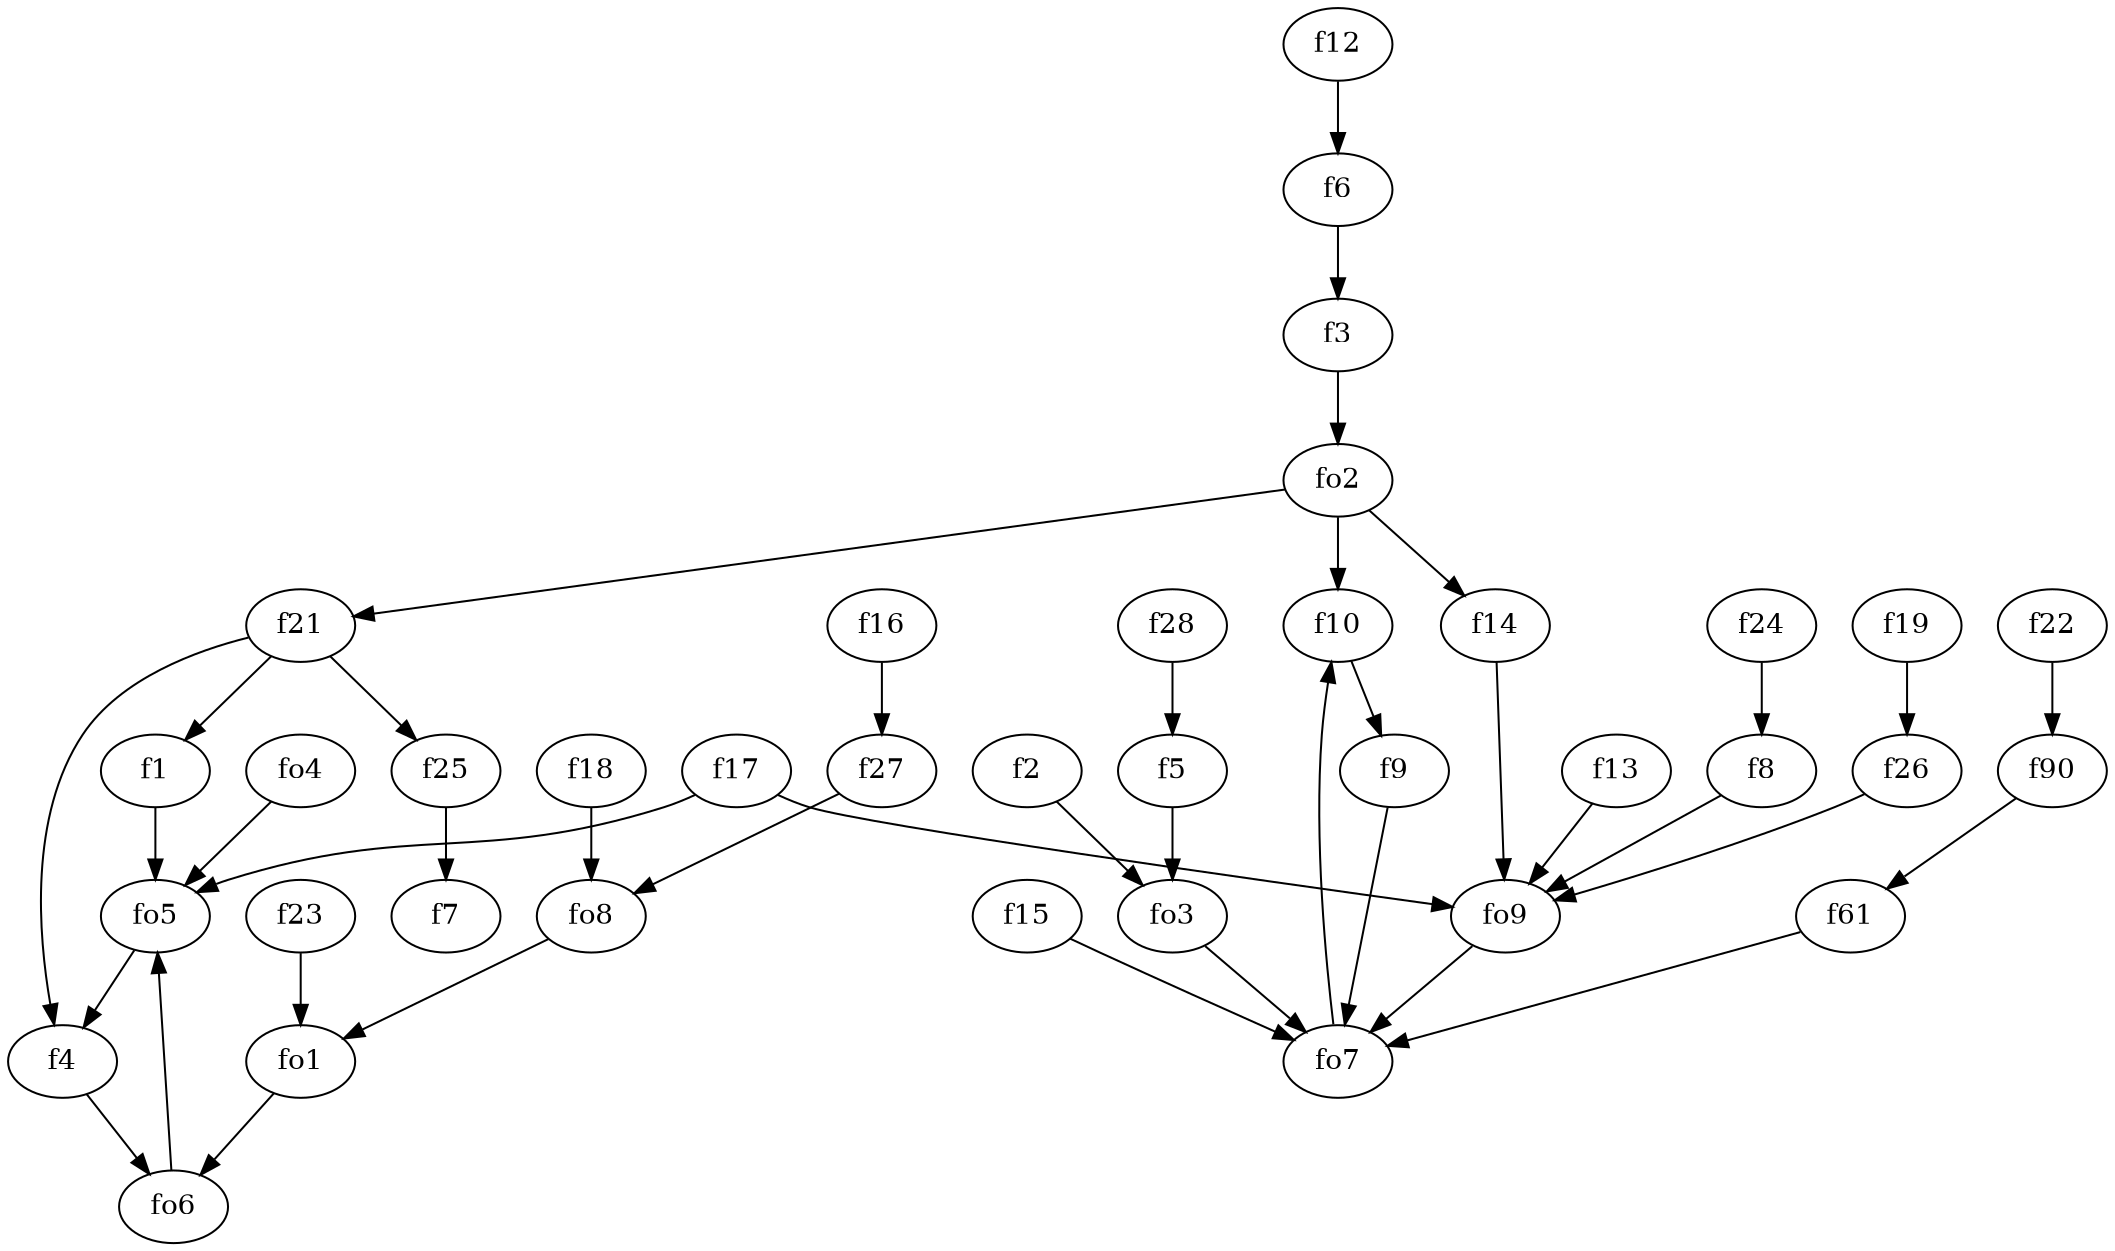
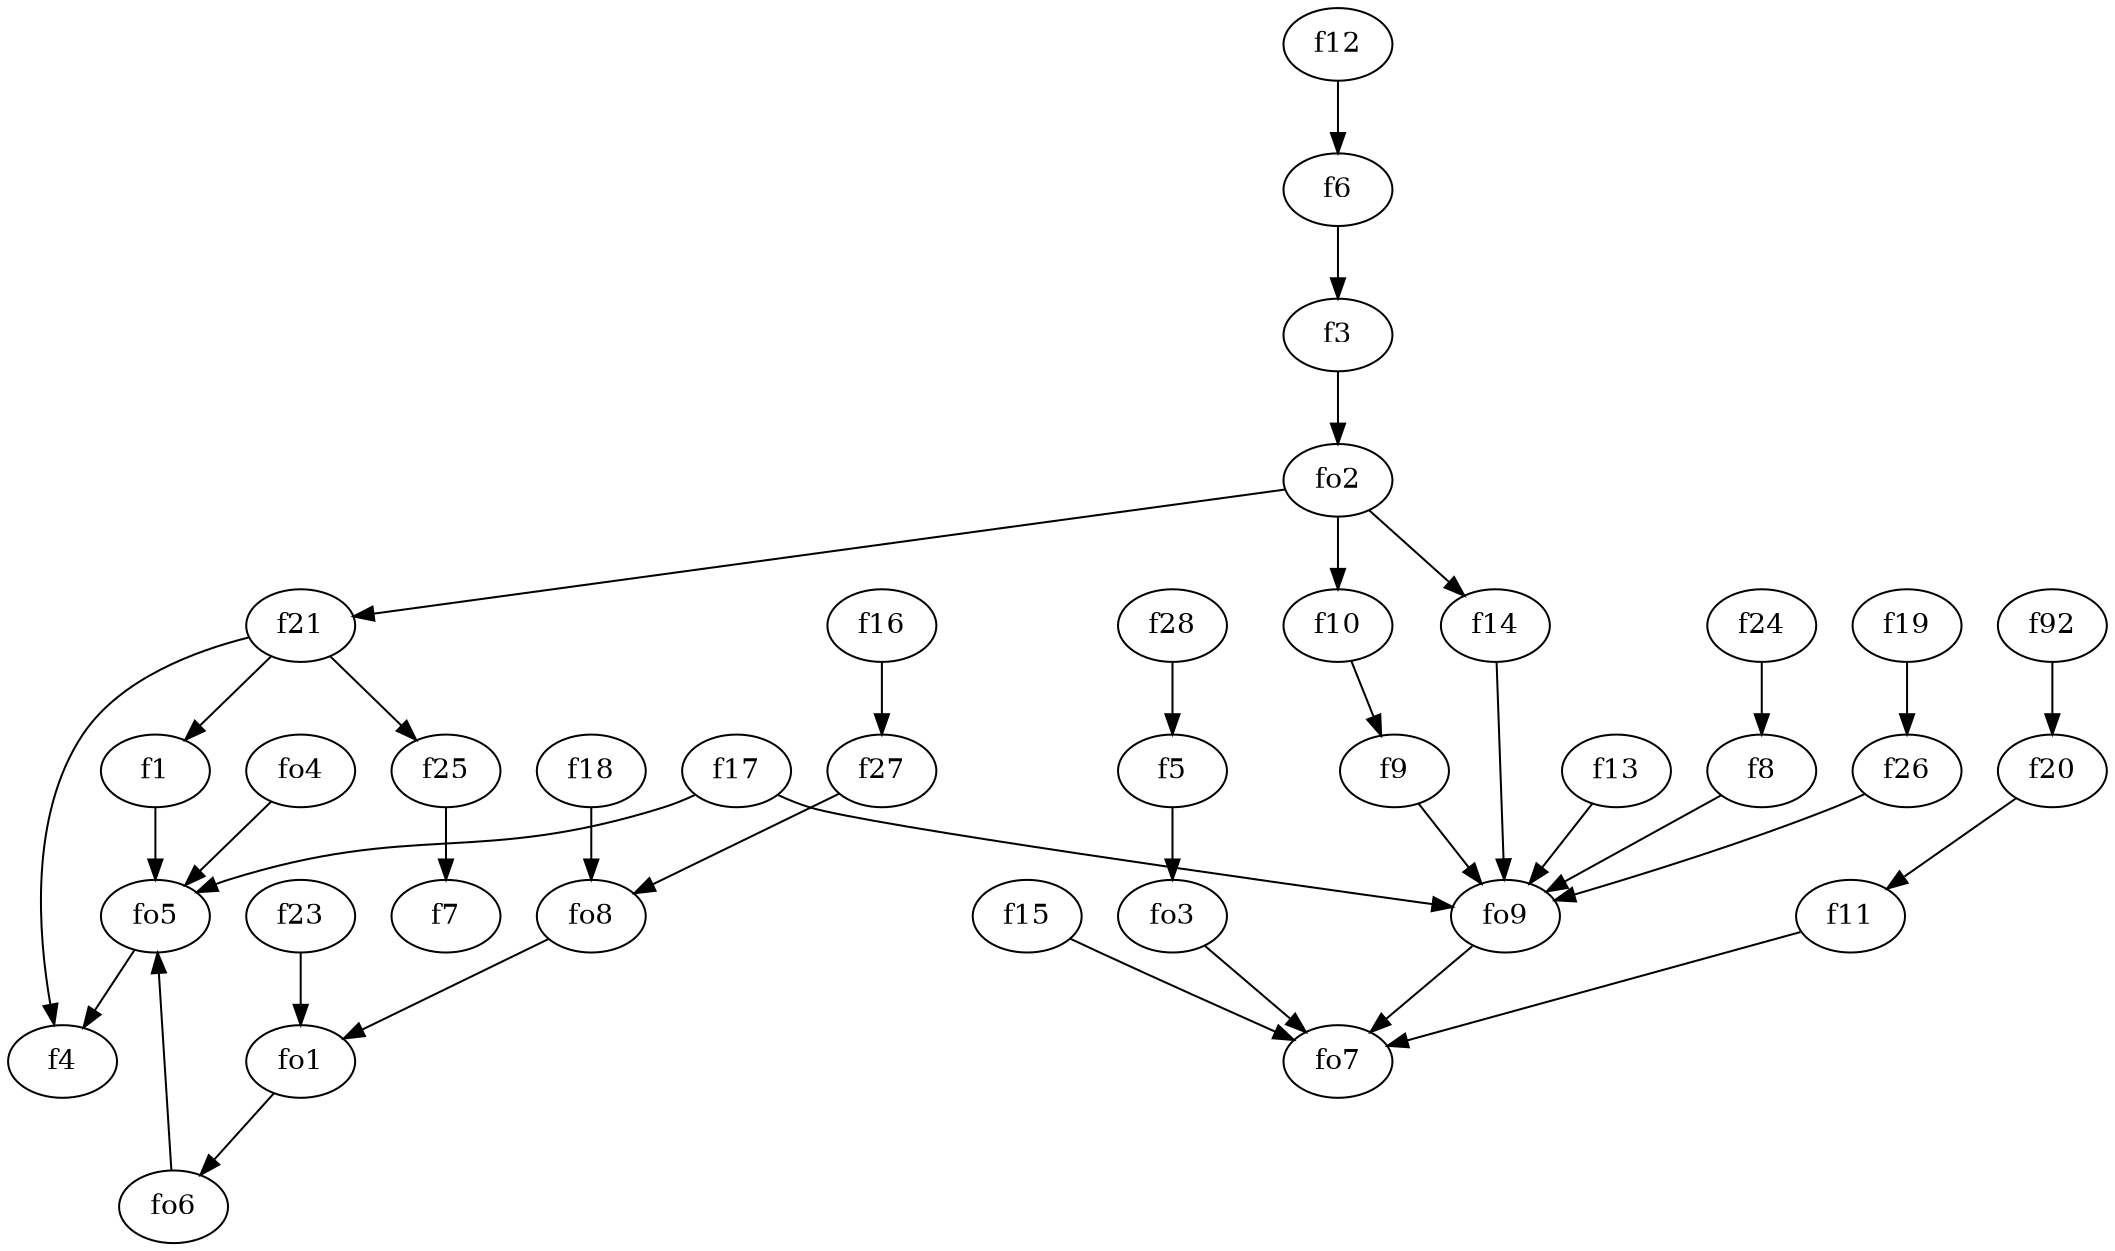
(2052, 626) -> (2052, 626)
(1027, 771) -> none
(2052, 771) -> (2052, 771)
(1320, 853) -> none
(1367, 911) -> (1444, 836)
(1851, 916) -> (1851, 916)
(112, 1126) -> none
